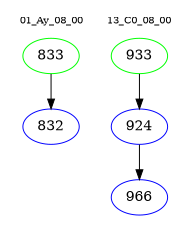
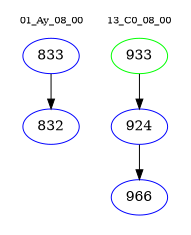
(51, 56) -> (51, 56)
